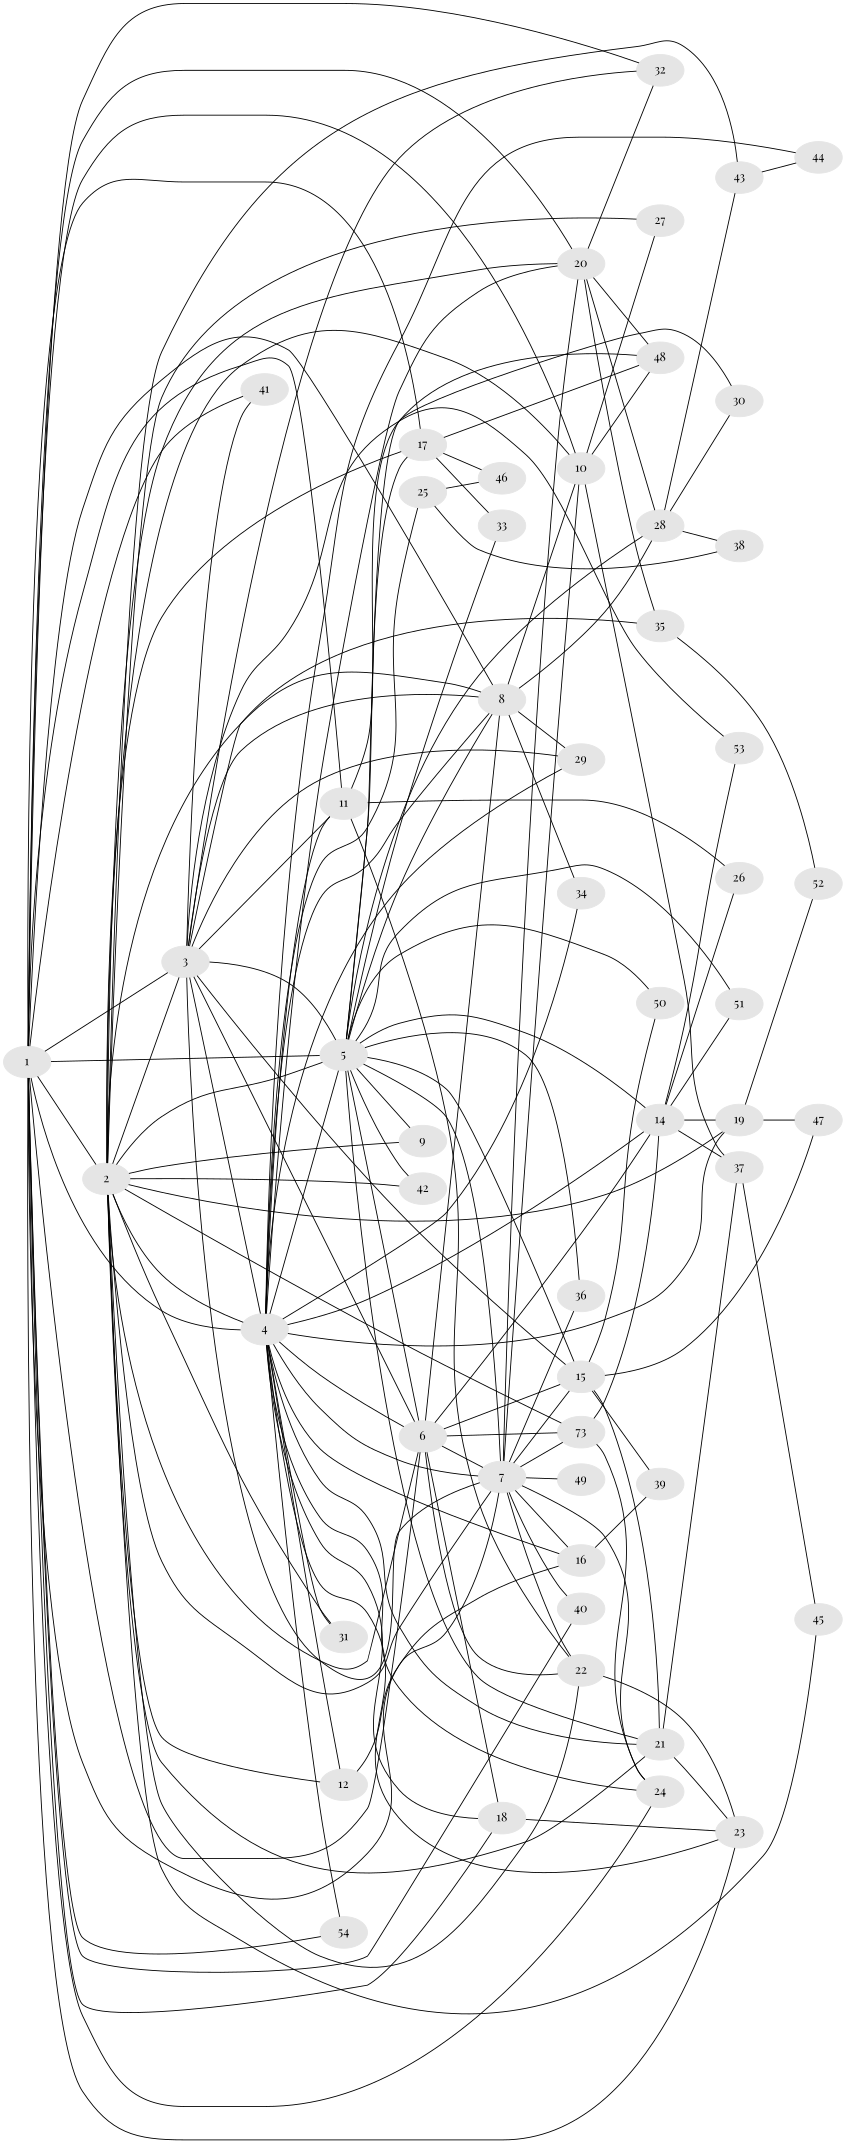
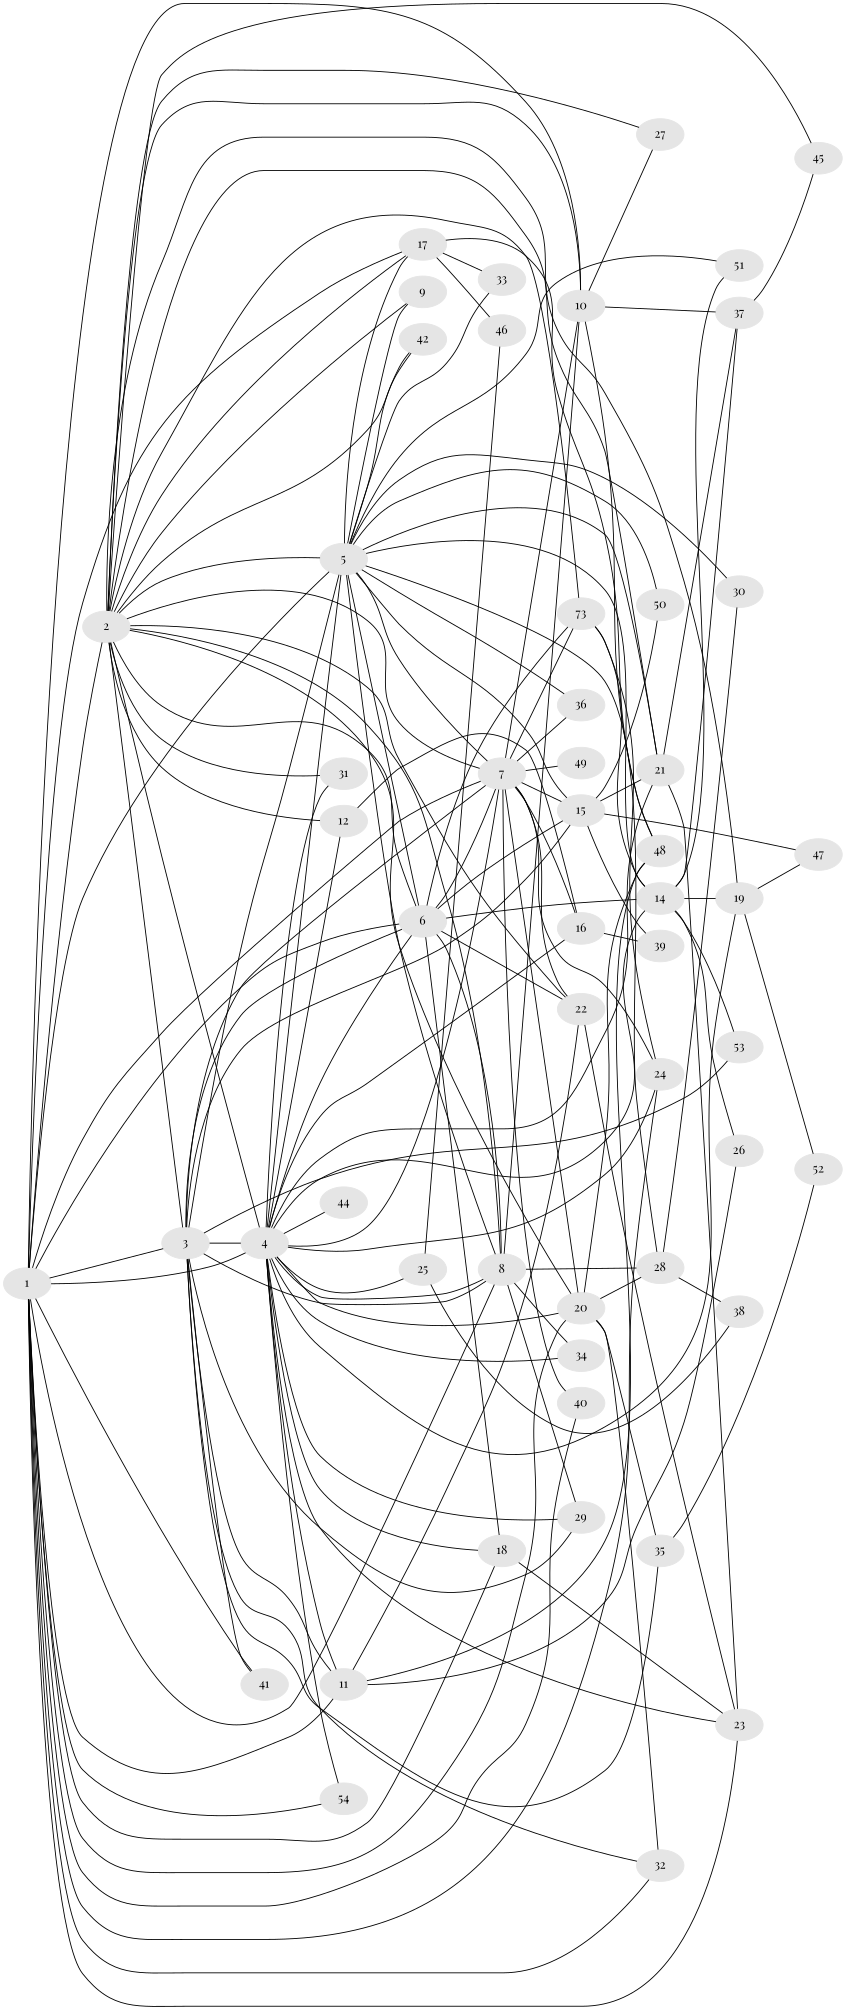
(739, 178) -> none
